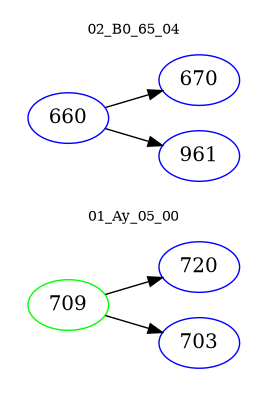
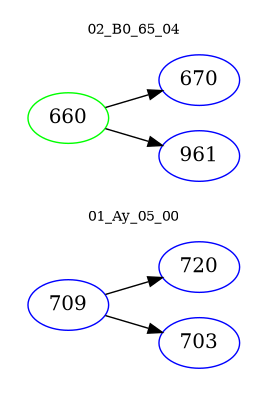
(68, 118) -> (68, 118)
(68, 305) -> (68, 305)
